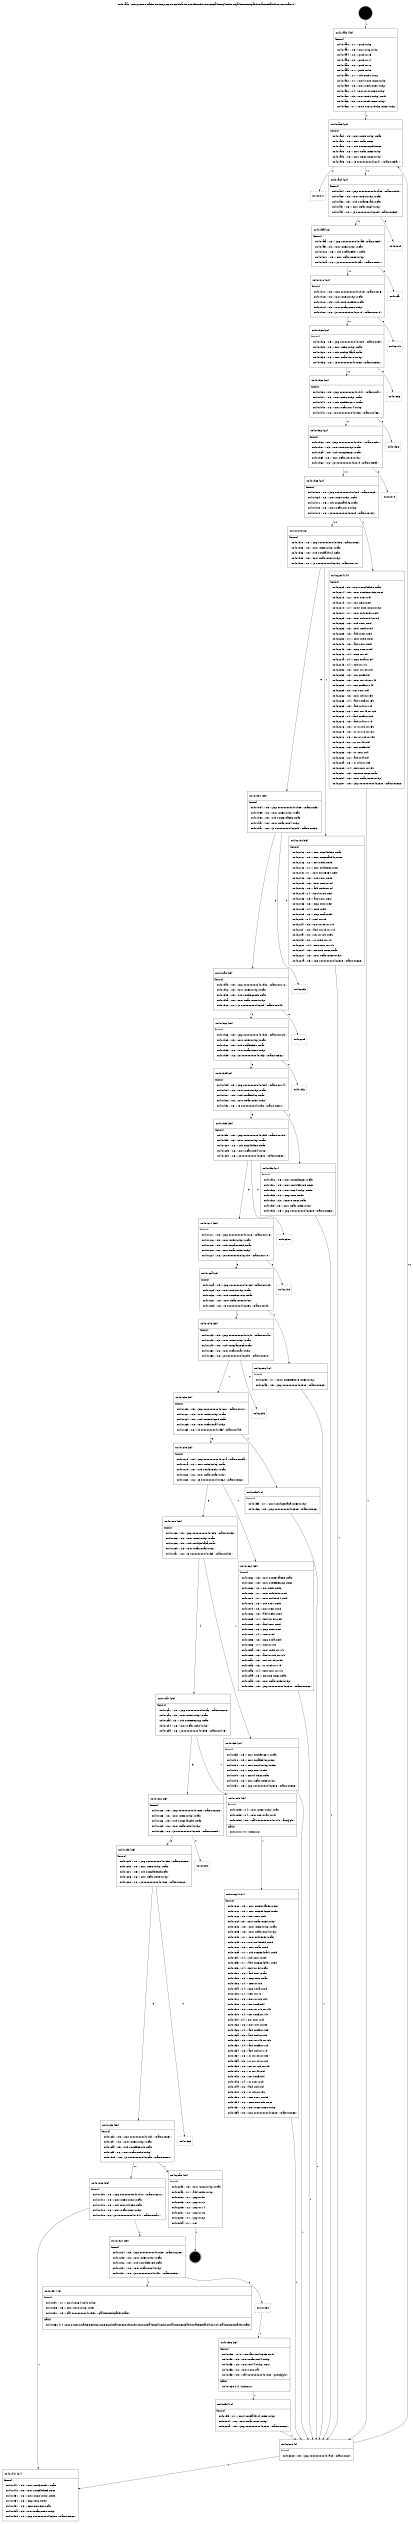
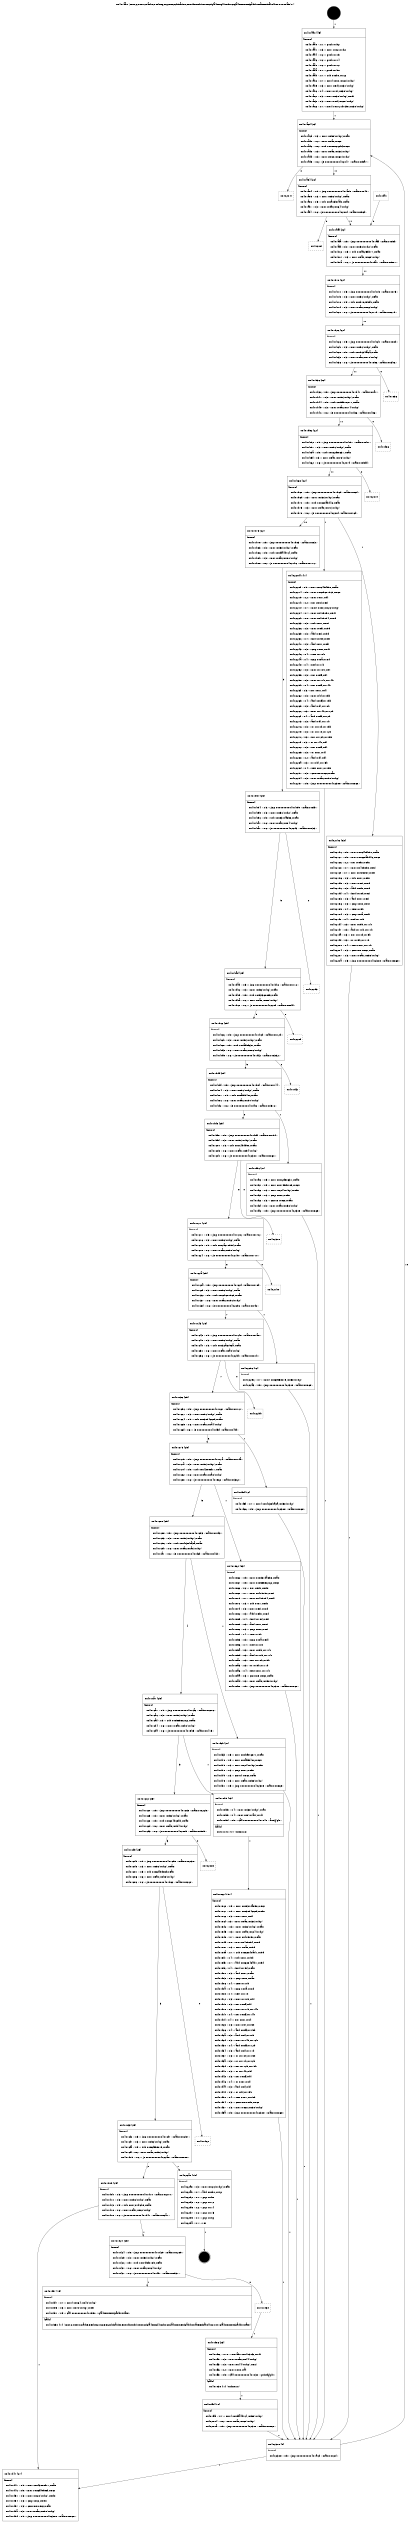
(388, 277) -> (375, 212)
(395, 346) -> none
(325, 701) -> (376, 673)
(135, 2166) -> (148, 2166)
